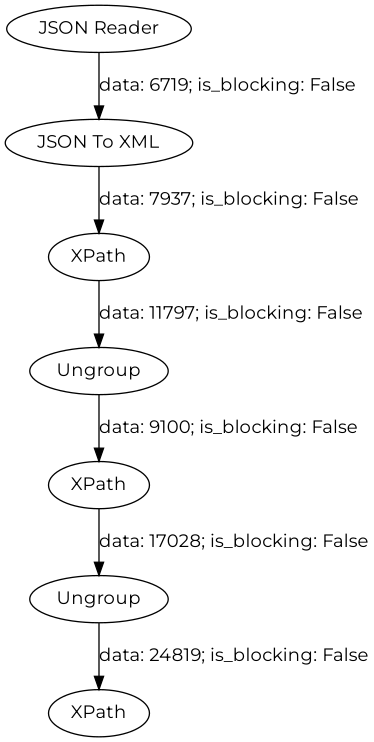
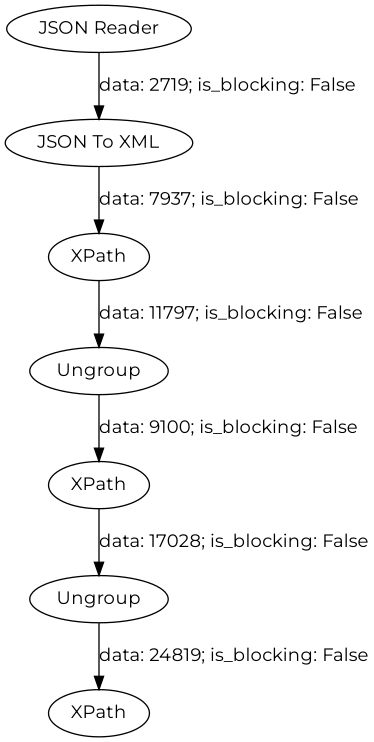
(227, 86) -> (227, 86)
